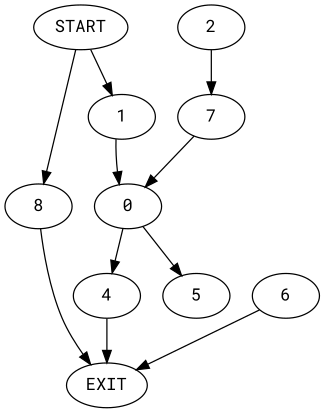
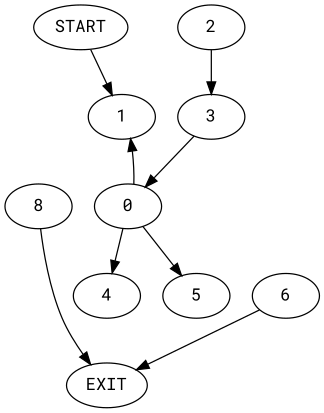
(61, 111) -> none
(211, 117) -> (211, 117)
(116, 156) -> (134, 168)
(107, 335) -> none
